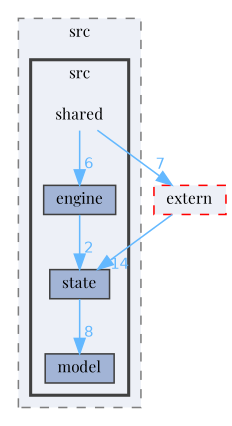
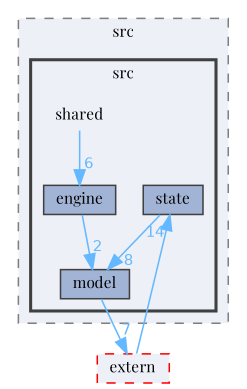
(119, 146) -> (111, 319)
(80, 234) -> (86, 234)
